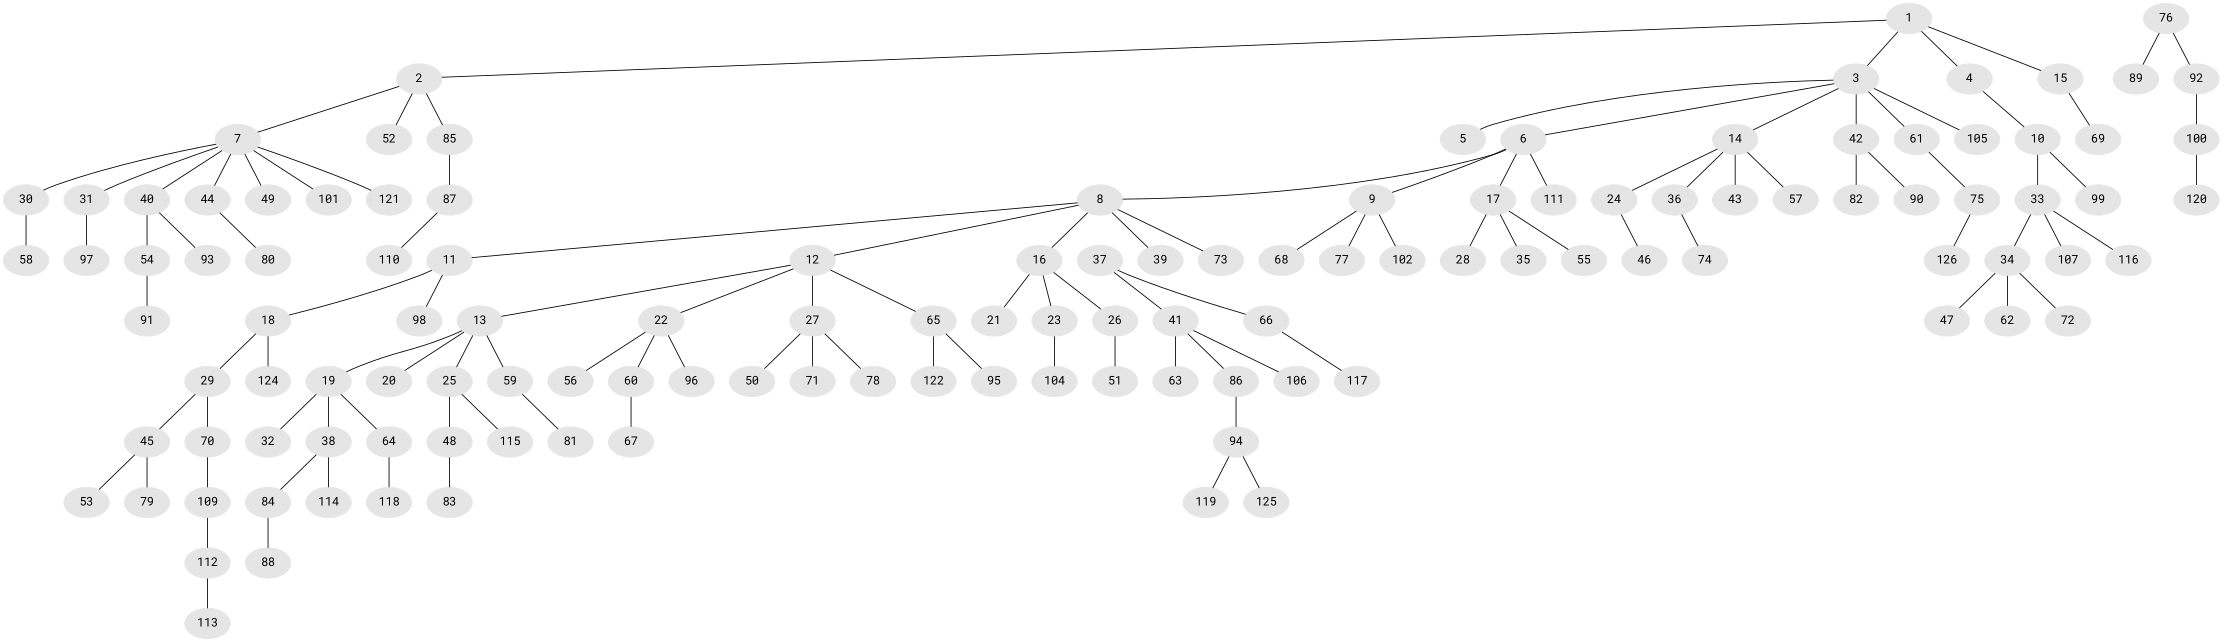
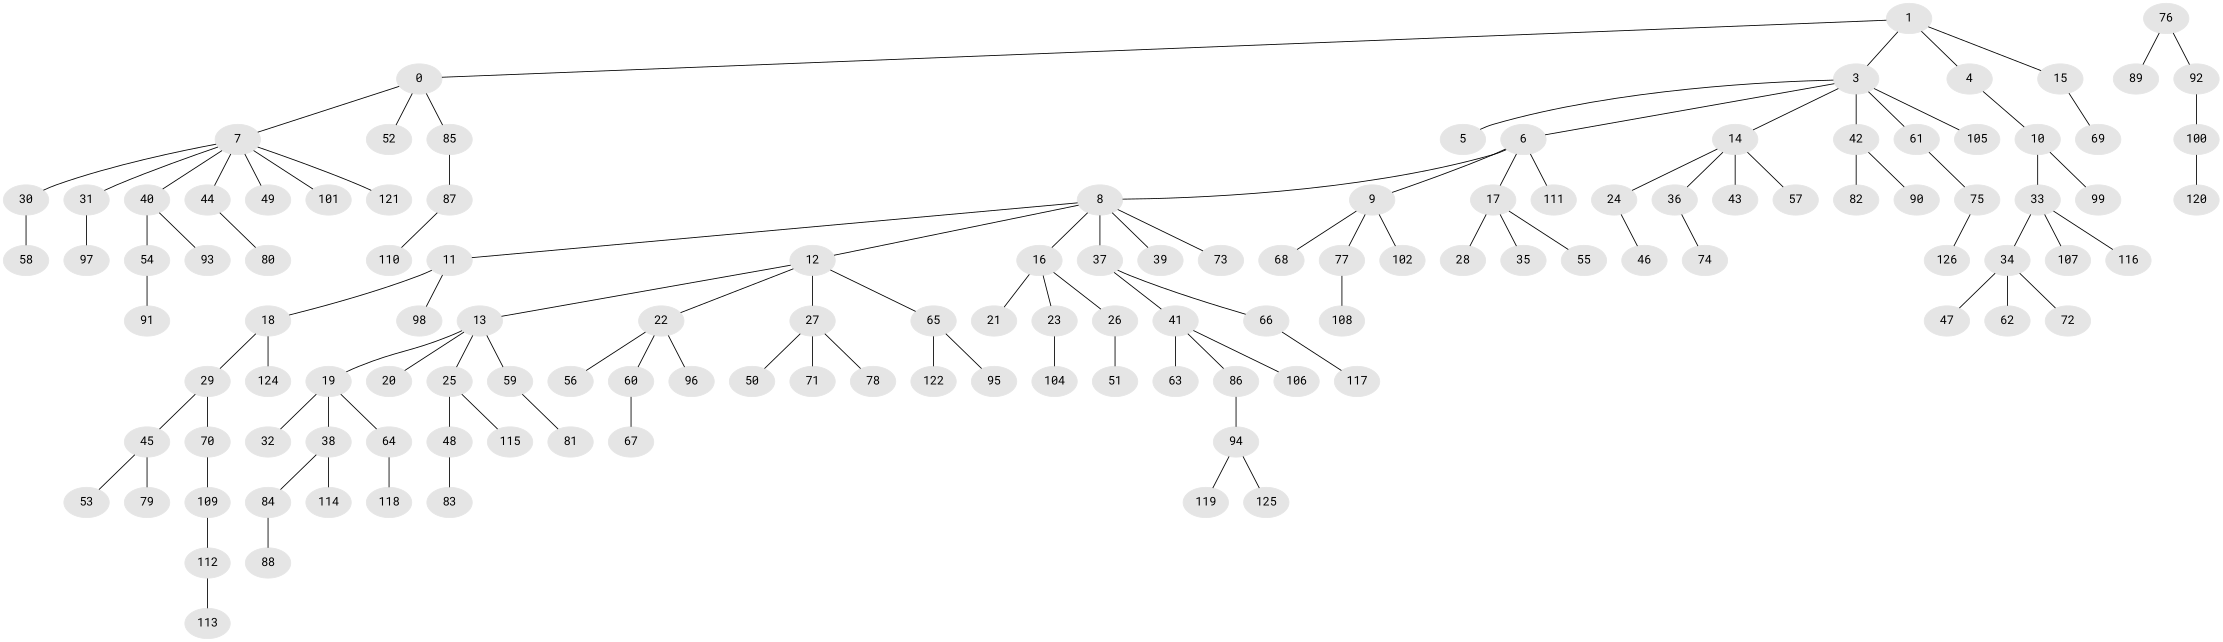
(419, 79) -> (419, 79)
none -> (1100, 230)
none -> (1342, 321)
